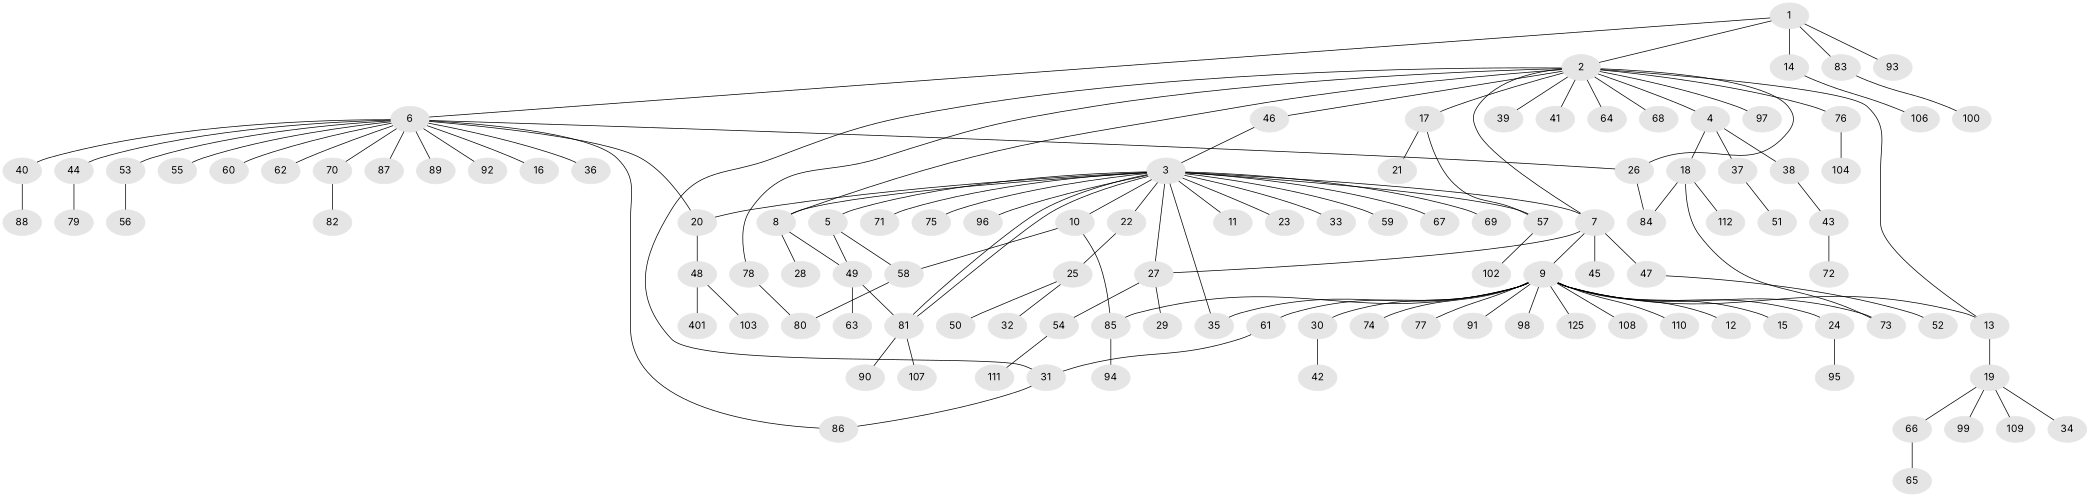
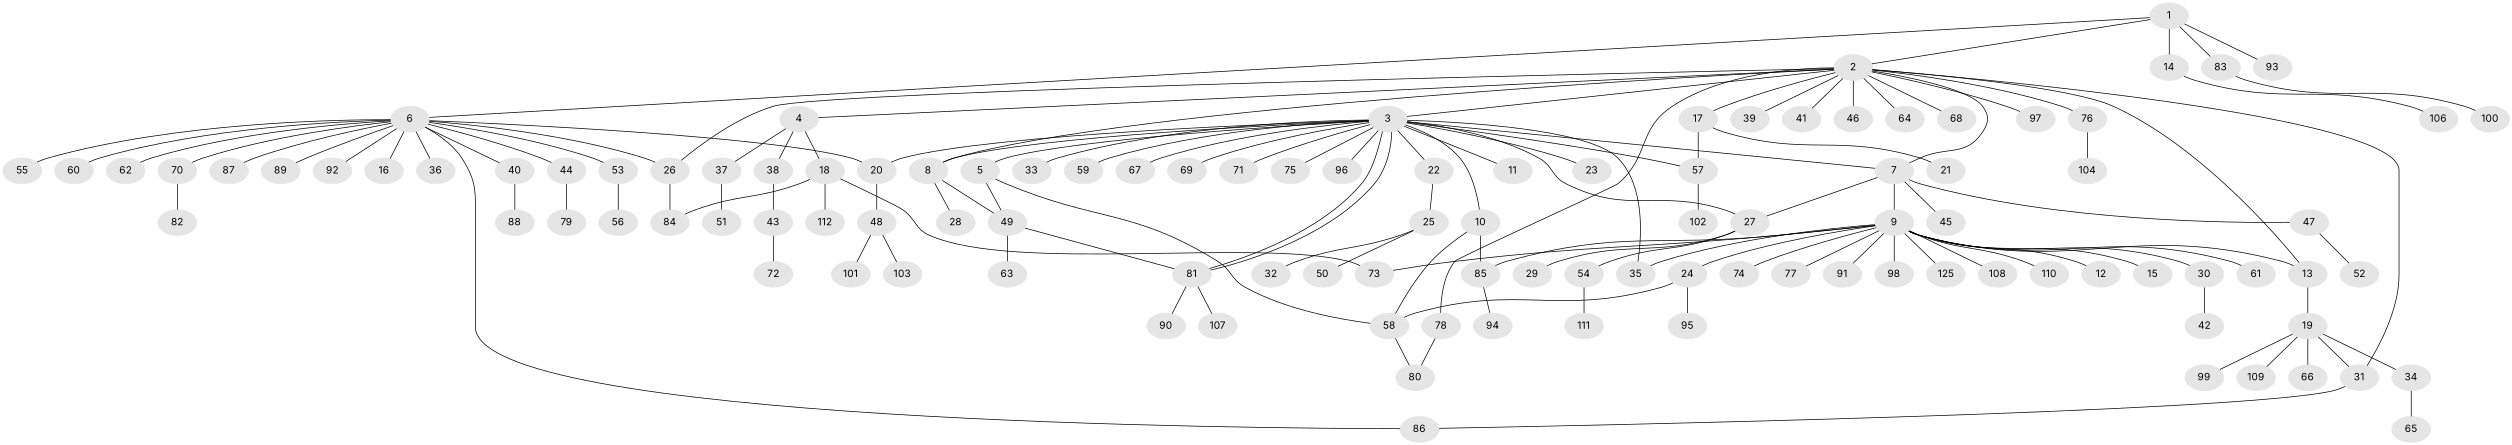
(1220, 144) -> (1621, 93)
none -> (1538, 300)
(697, 326) -> (851, 274)
(1157, 354) -> (2334, 352)
(1912, 455) -> (2411, 404)
